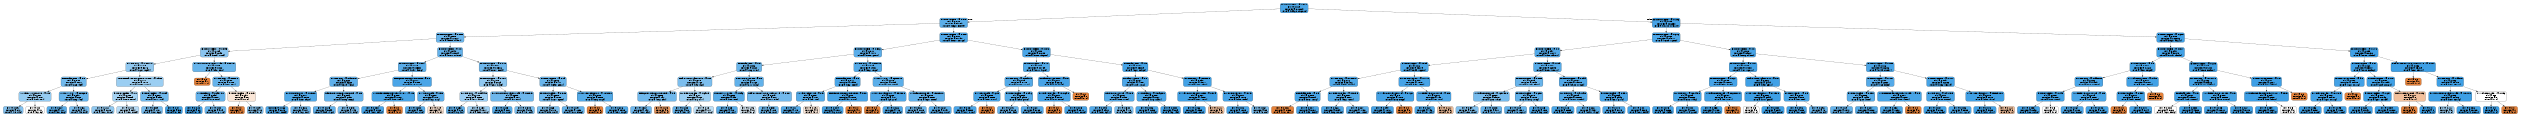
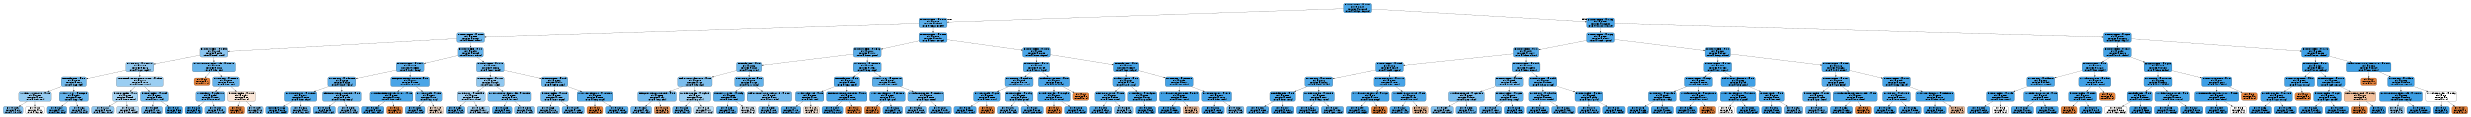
(324, 110) -> (324, 110)
(1147, 110) -> none
(1283, 110) -> (1258, 110)
(1866, 110) -> none
